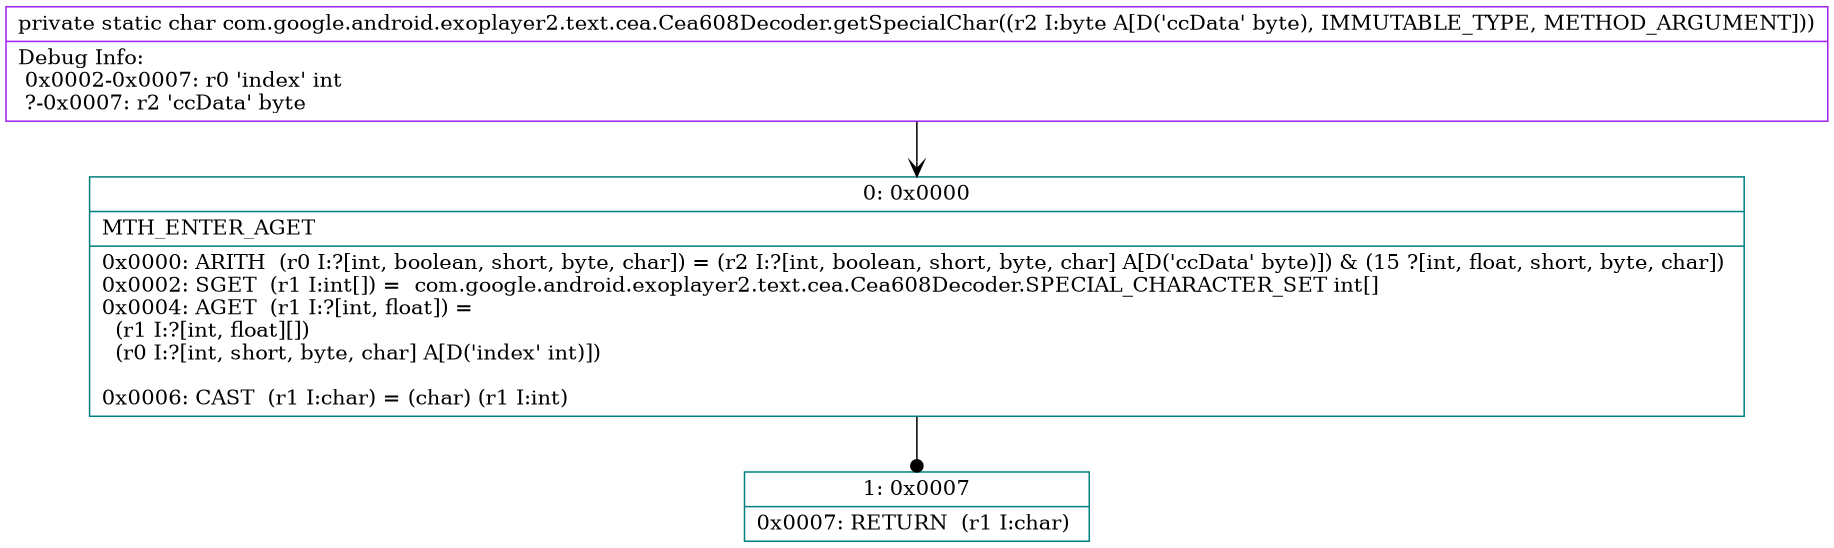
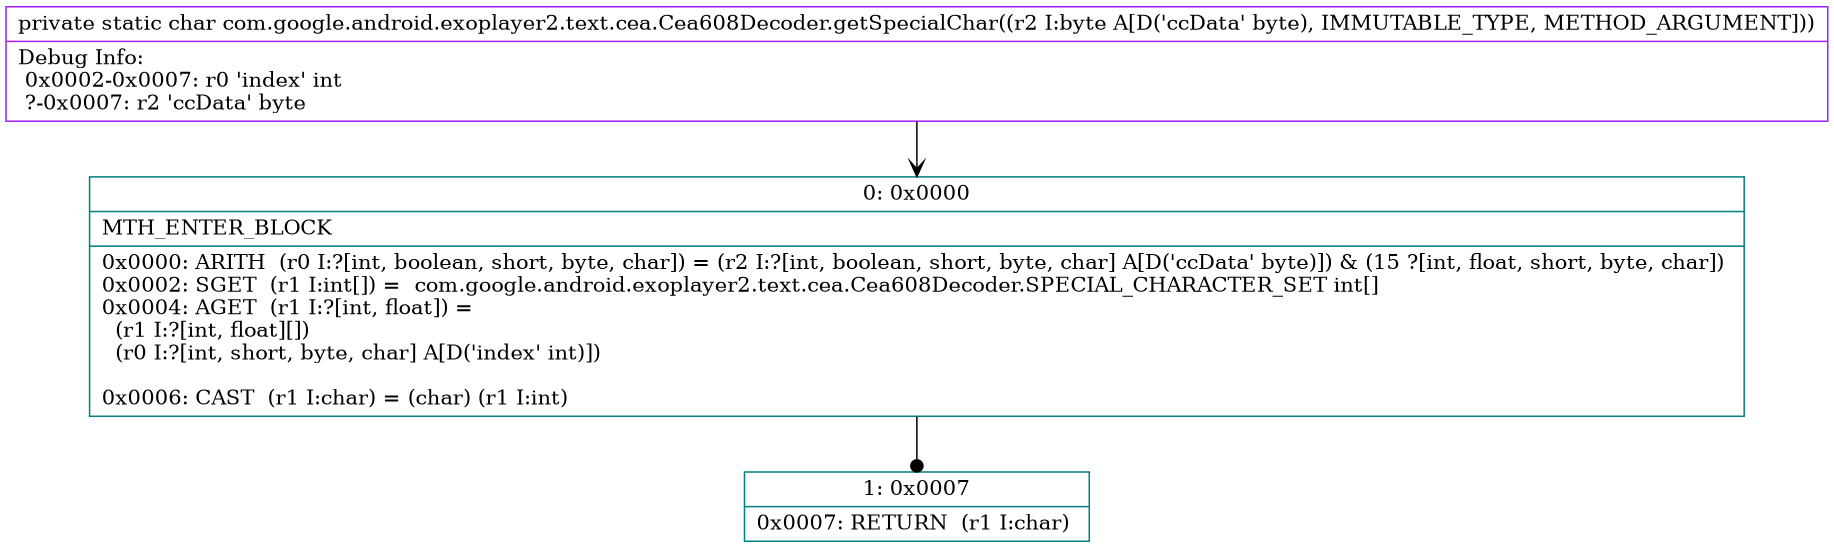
(209, 228) -> (218, 228)
